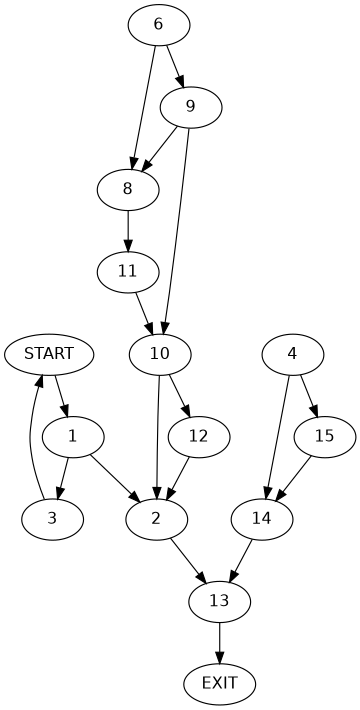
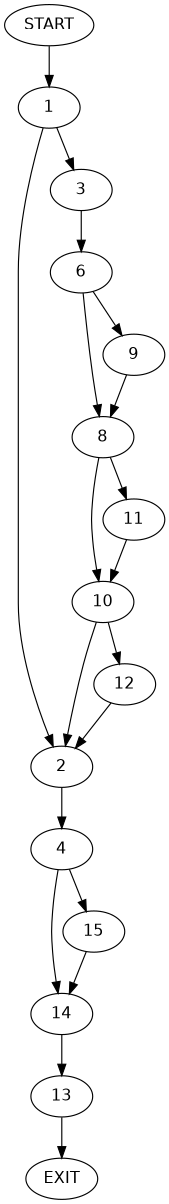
(178, 226) -> (92, 514)
(30, 443) -> (81, 226)
(185, 556) -> (62, 802)
